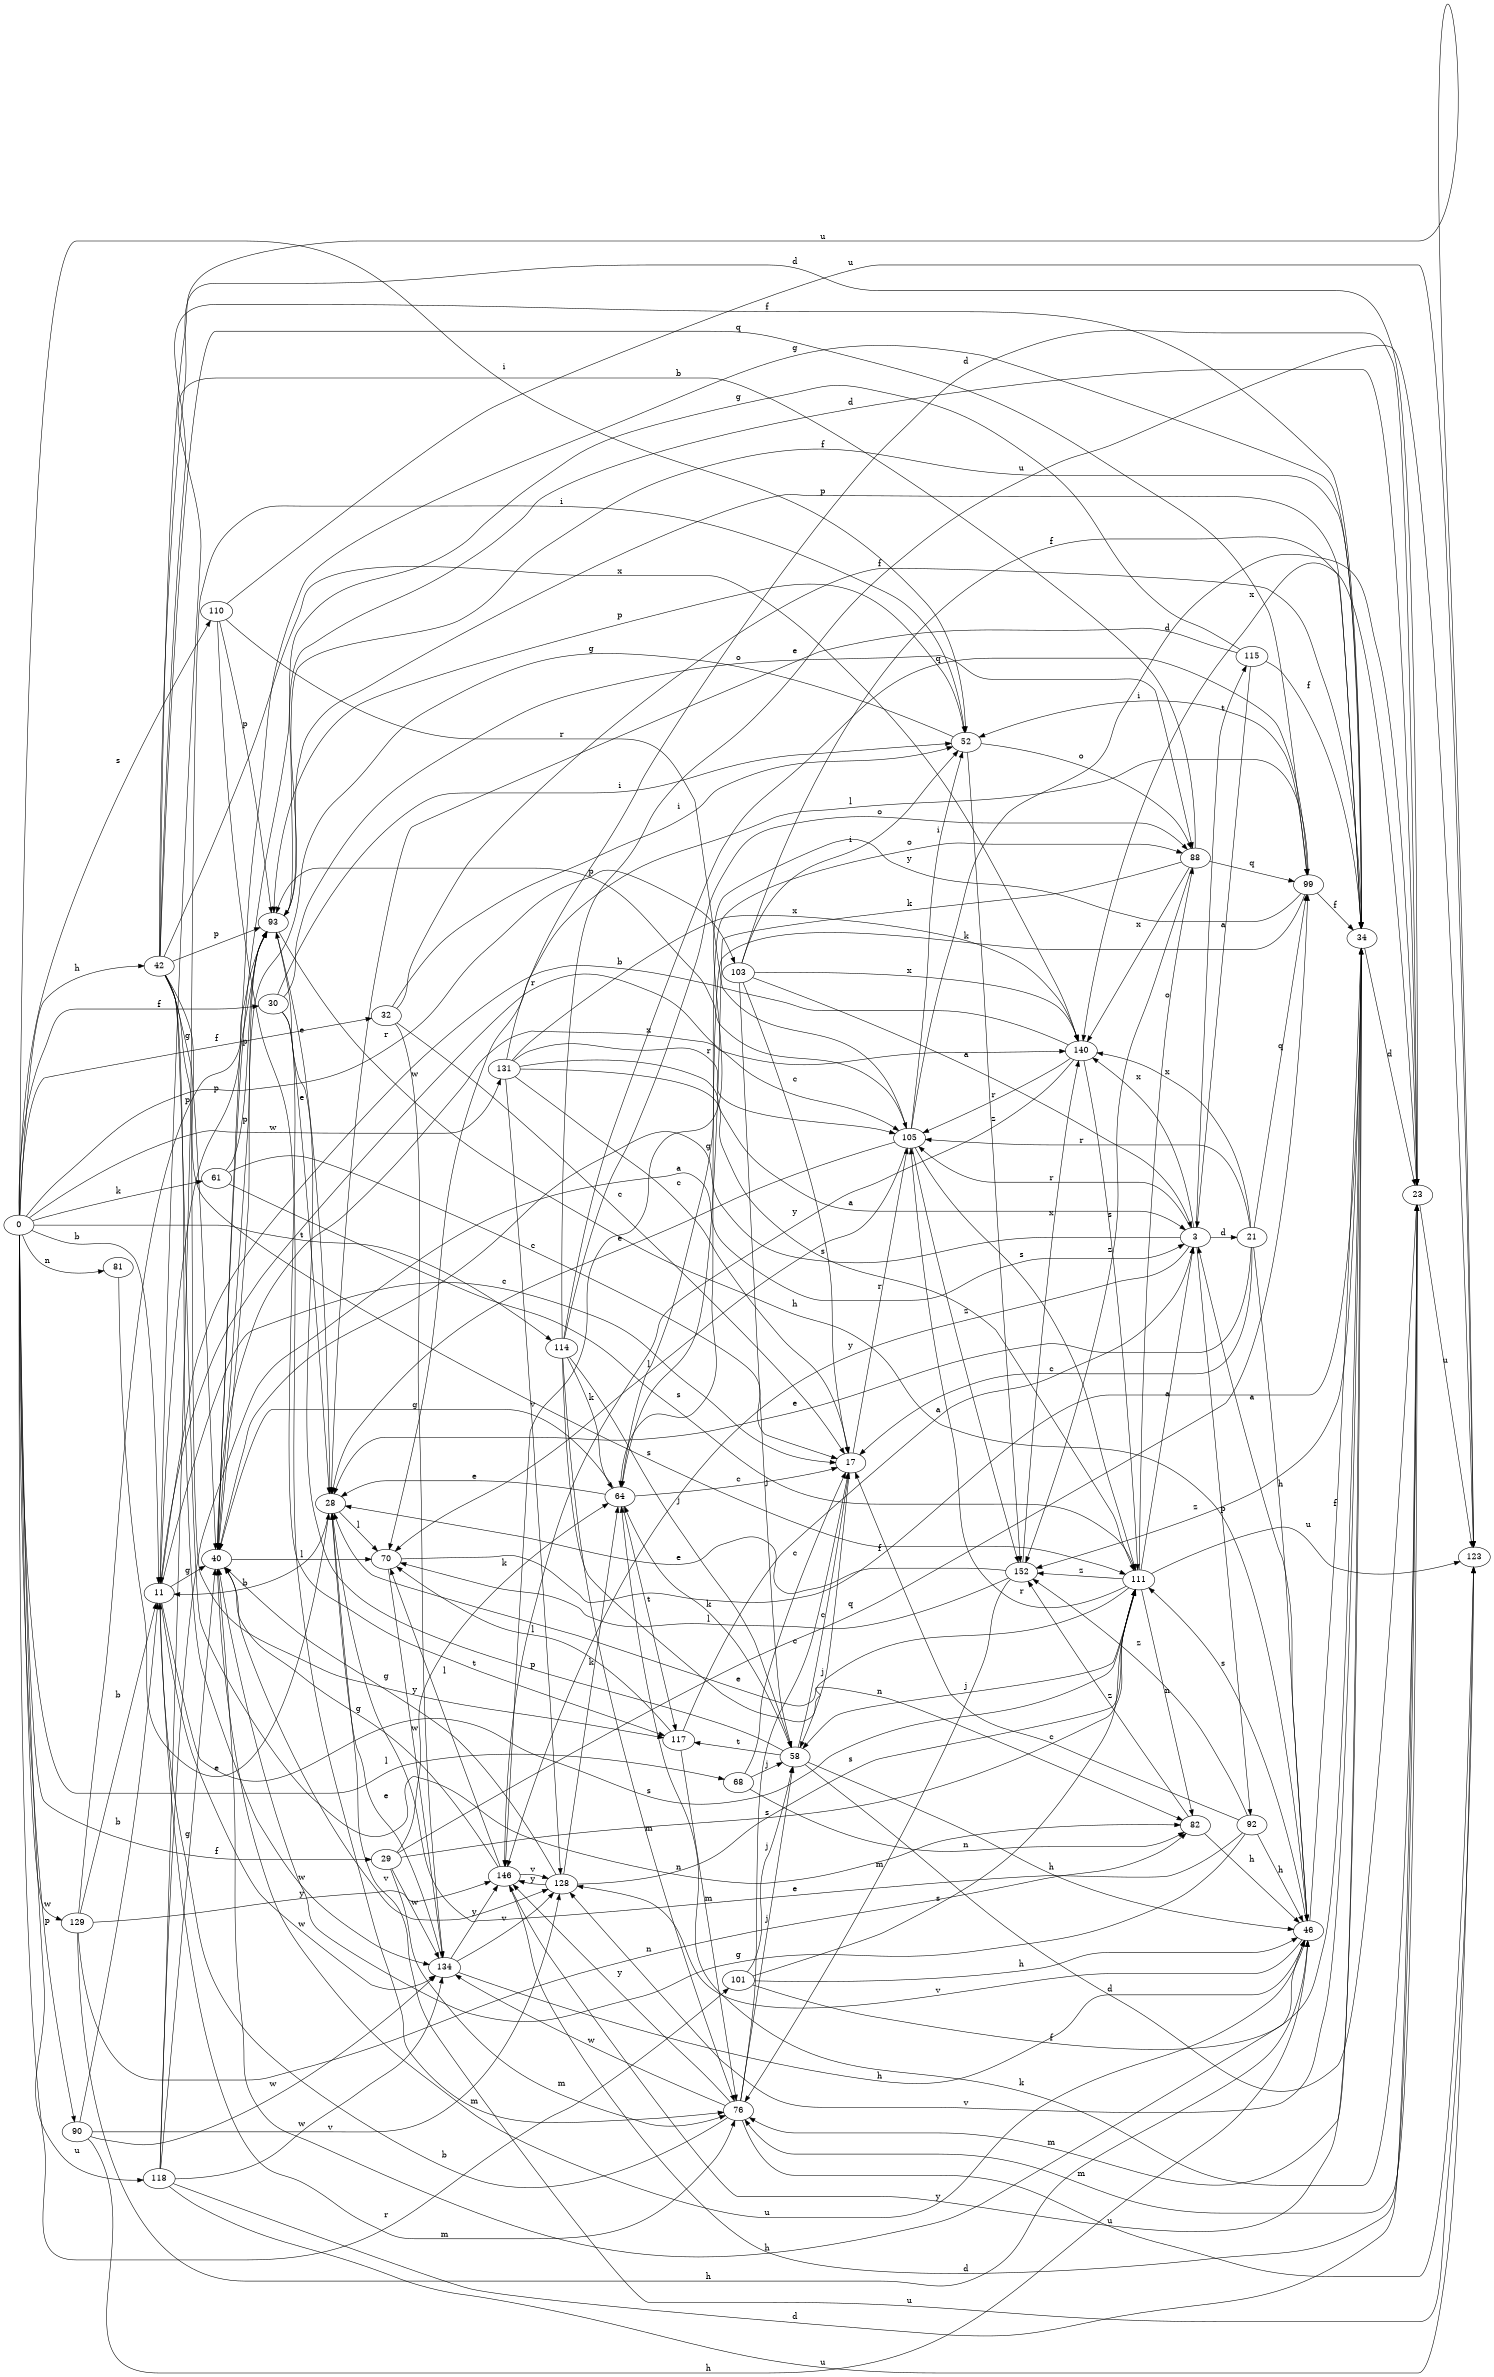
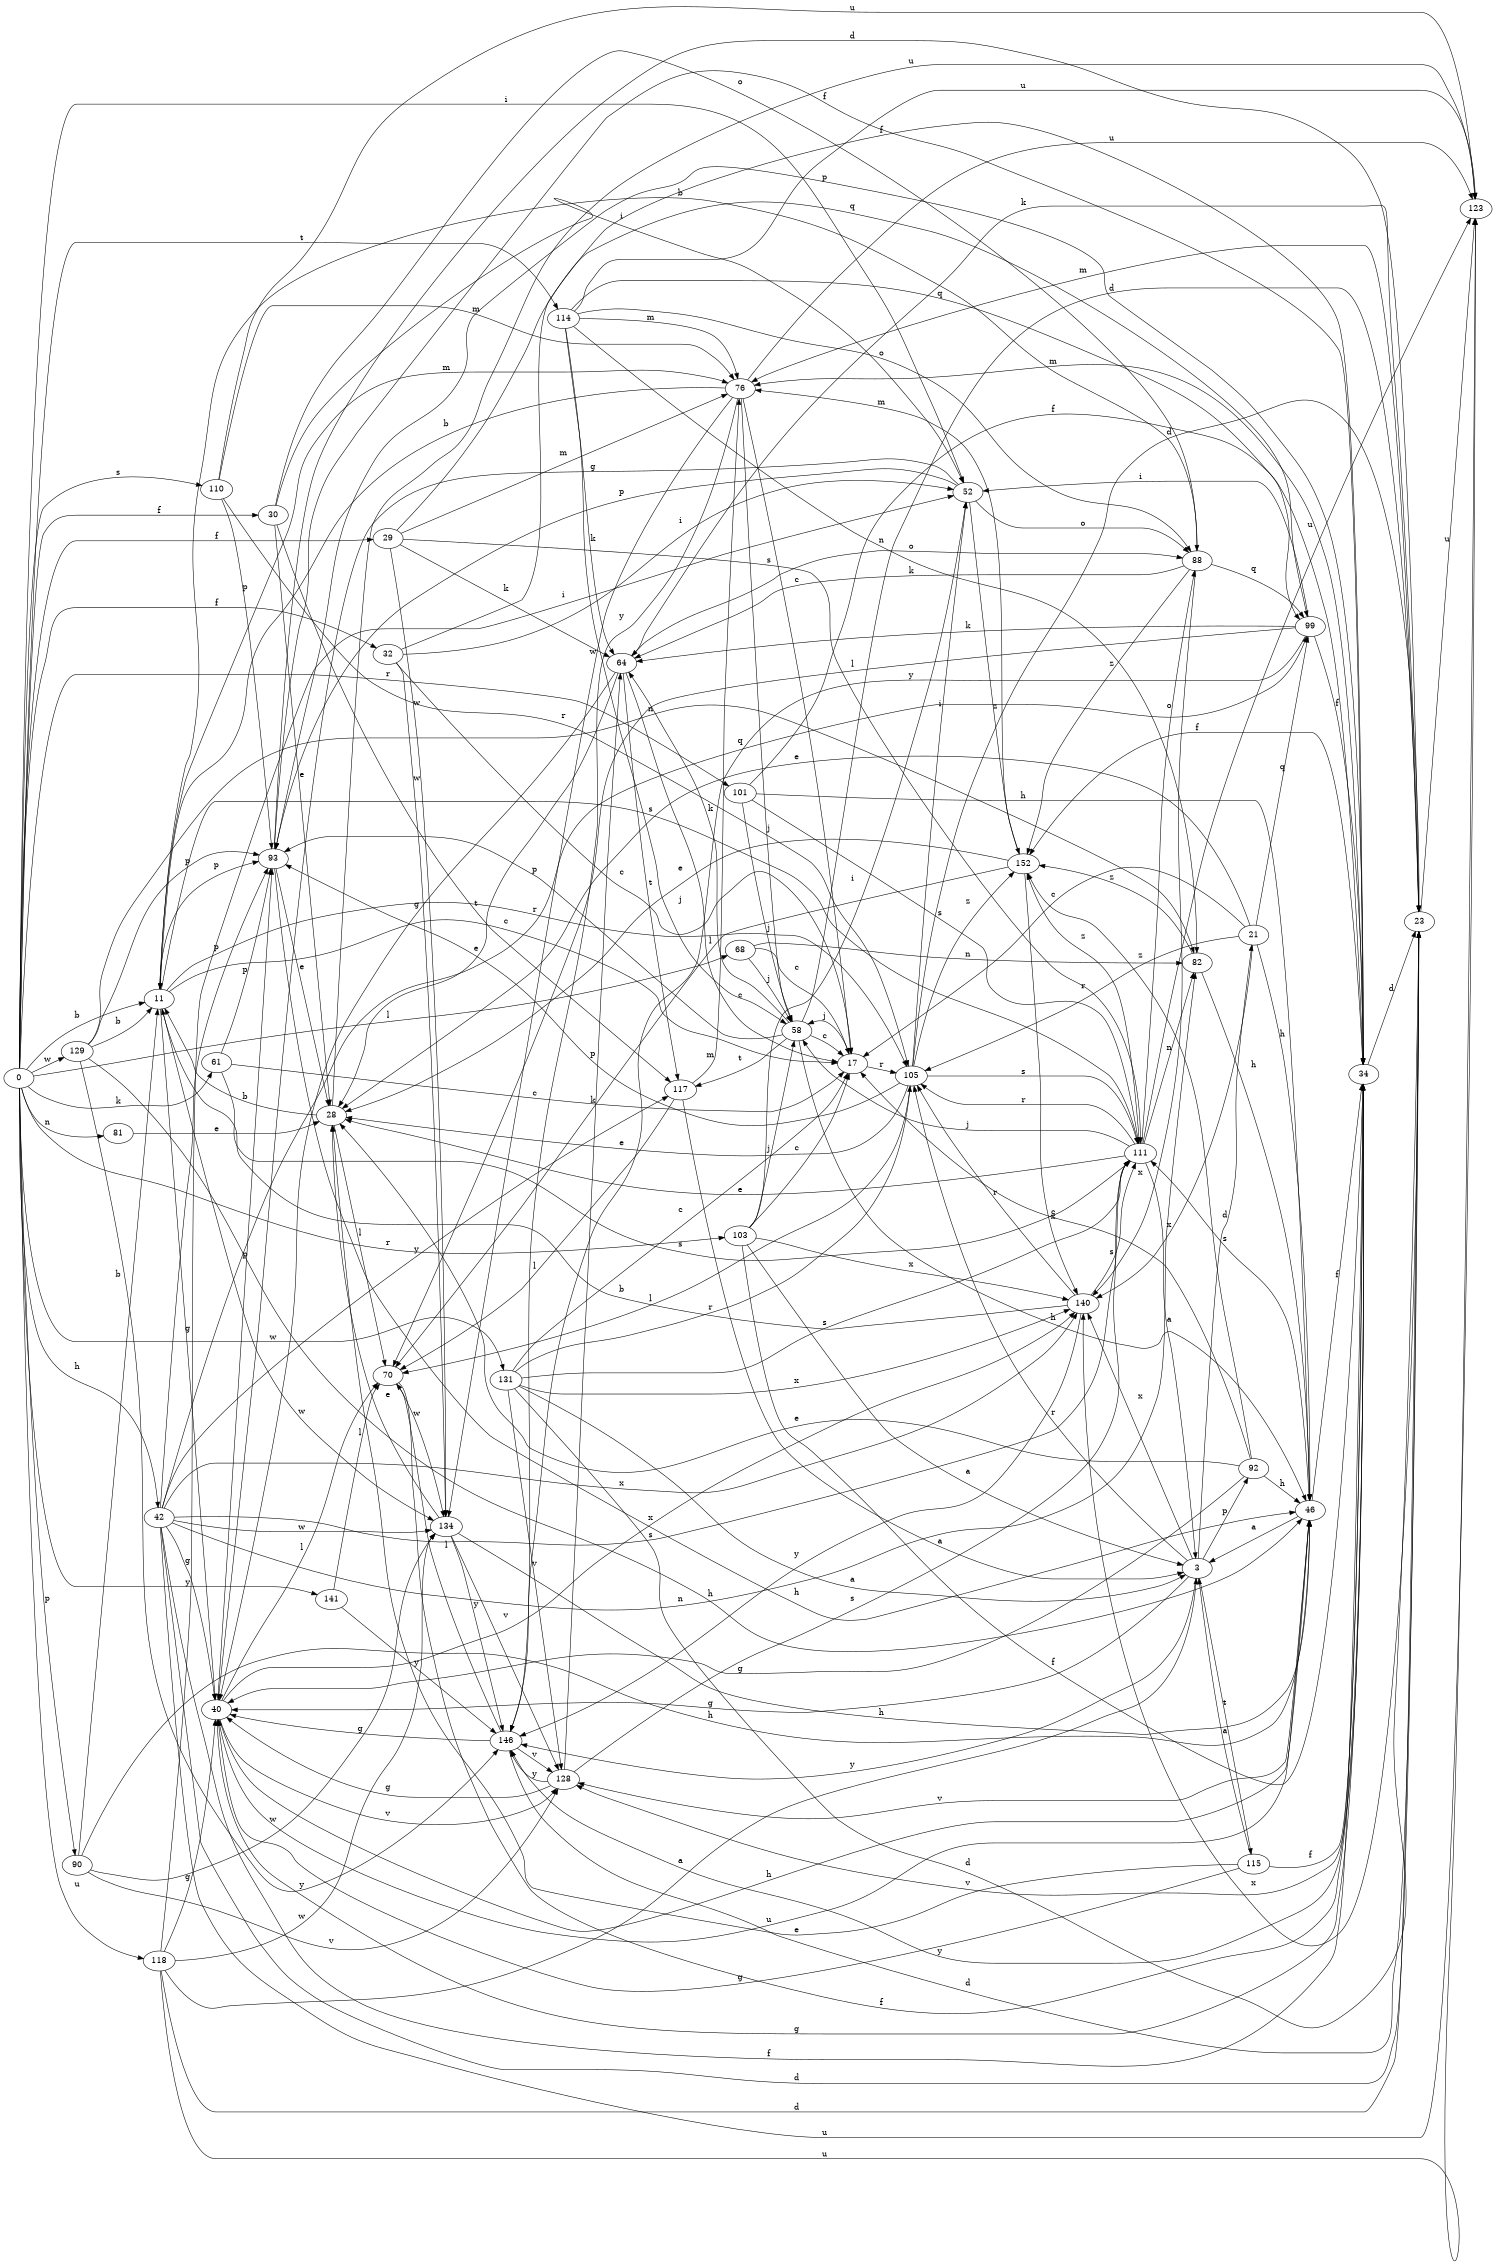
(1195, 1507) -> (1197, 728)
none -> (331, 1600)
